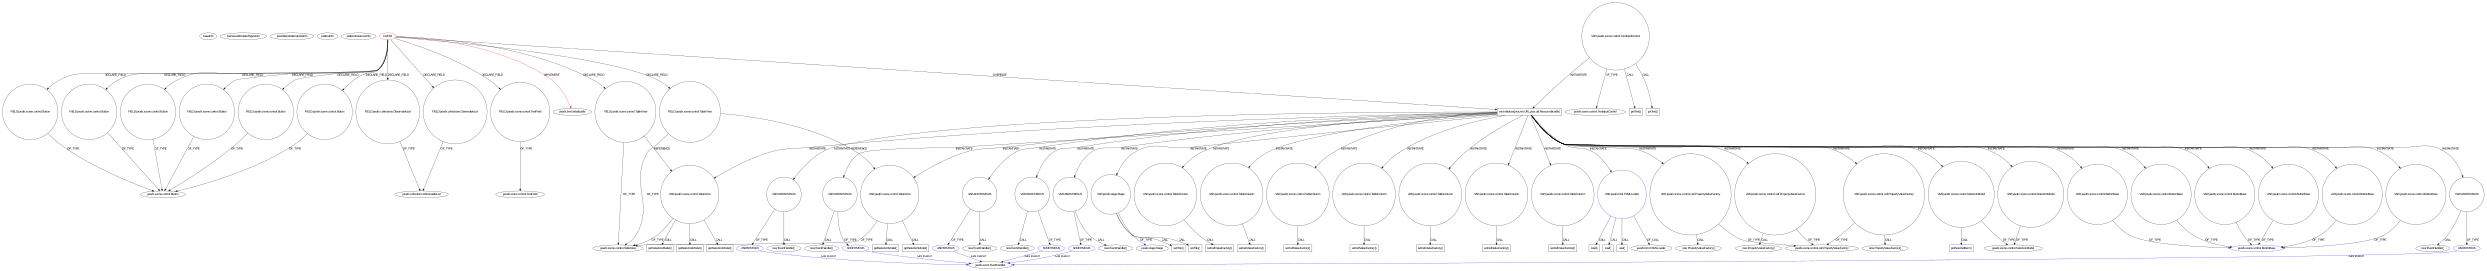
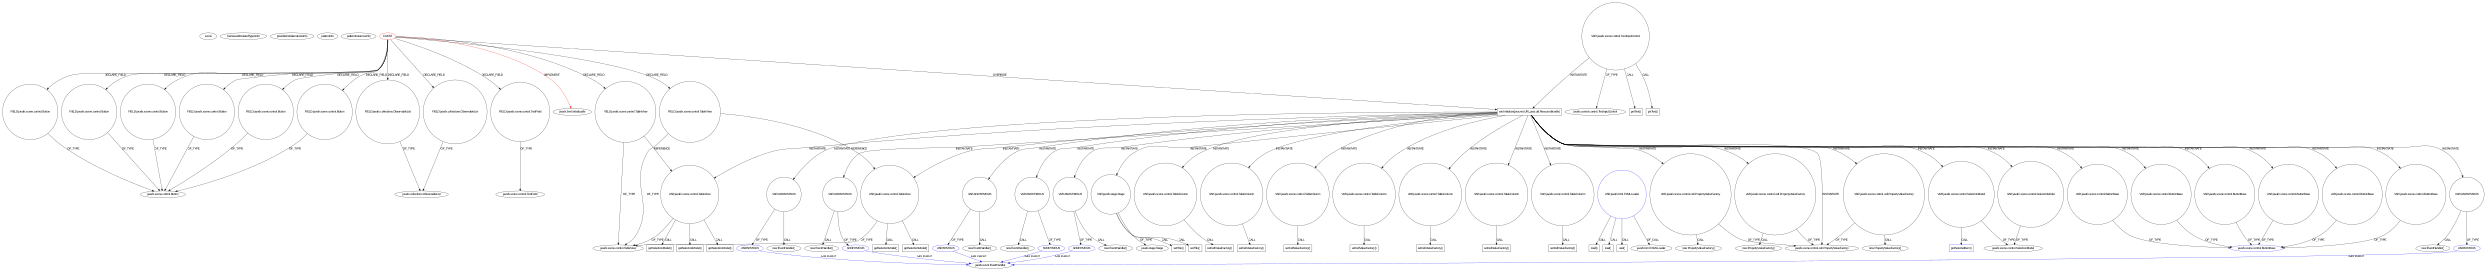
(208, 36) -> (208, 36)
(1595, 112) -> (1595, 112)
(1572, 147) -> (1724, 145)
(1128, 229) -> (1128, 229)
